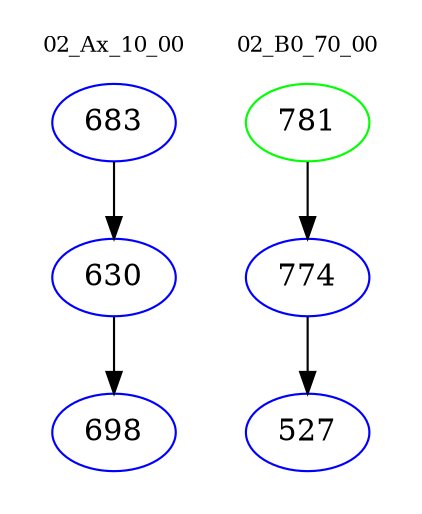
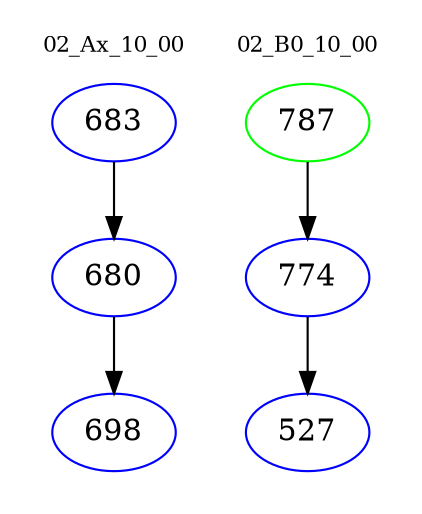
(308, 46) -> (308, 46)
(308, 123) -> (308, 123)
(114, 278) -> (114, 278)
